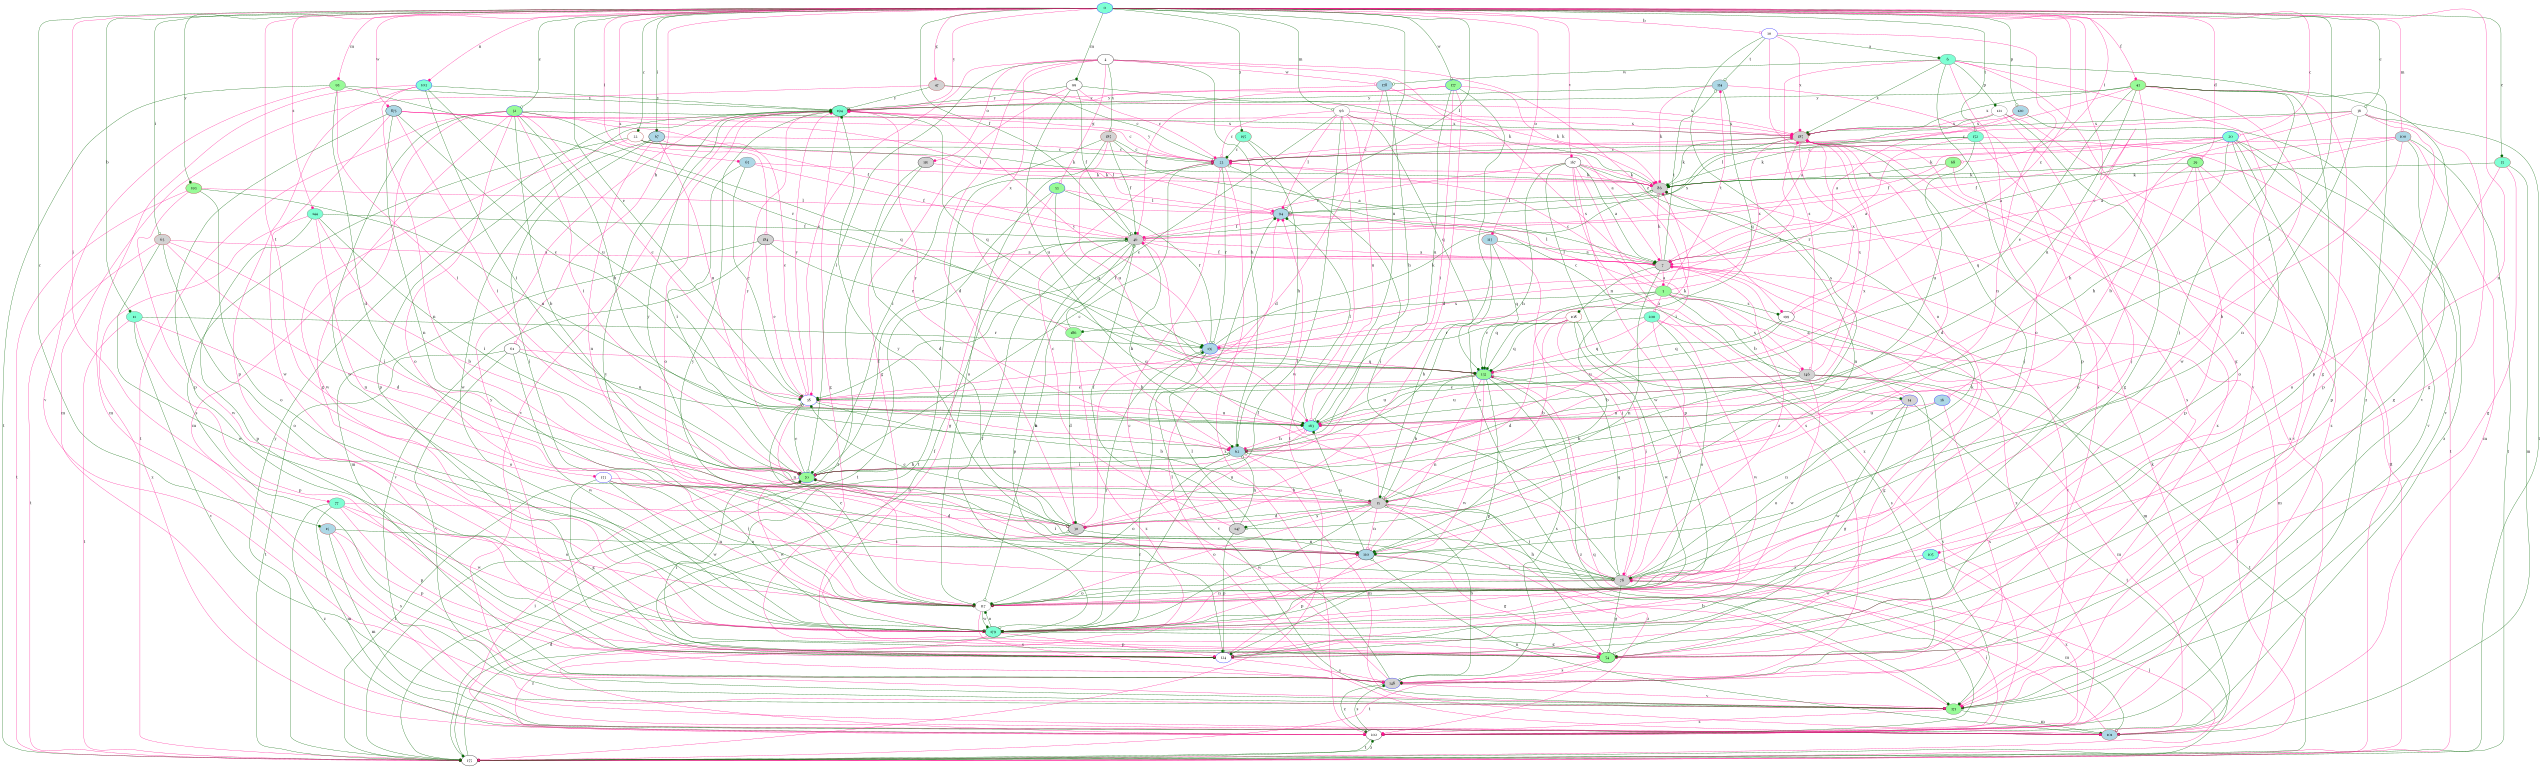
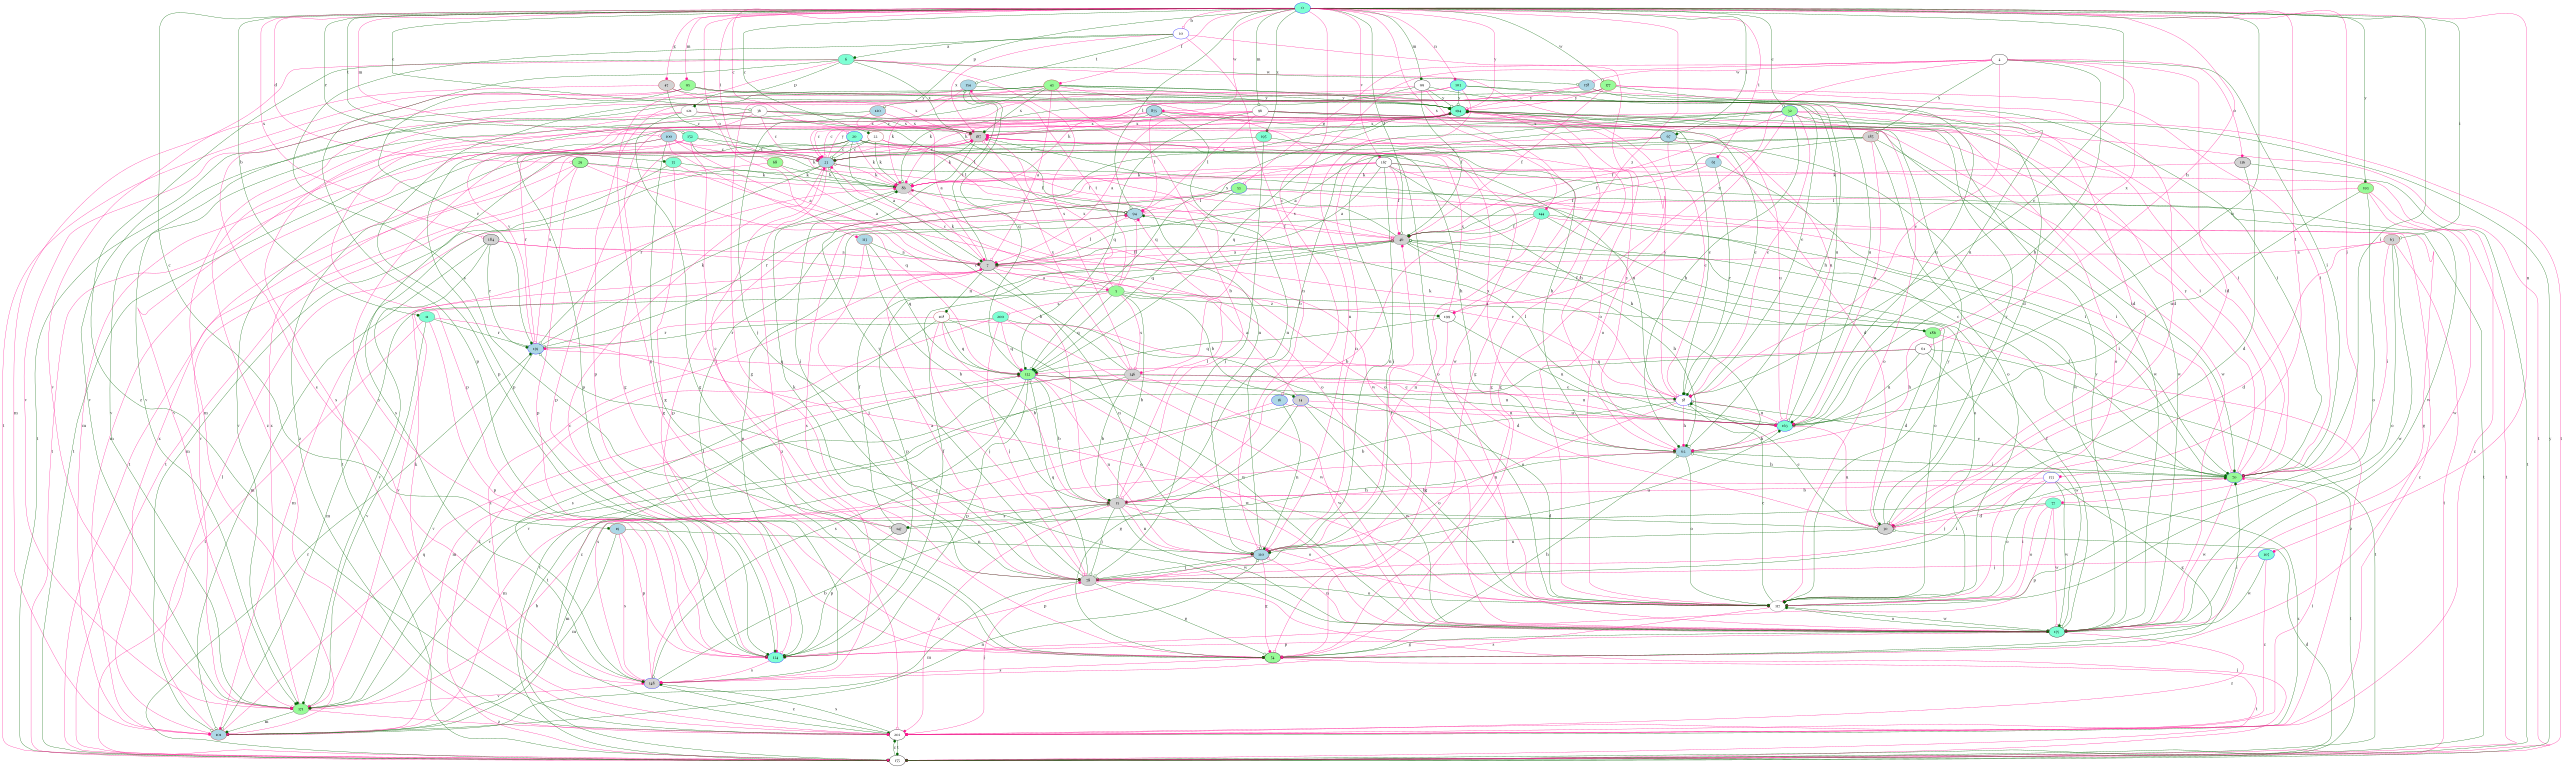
(1453, 85) -> (1608, 85)
none -> (1966, 362)
(3, 534) -> (3, 596)
(1950, 603) -> (565, 359)
(528, 644) -> (279, 433)
(1224, 658) -> (776, 658)
